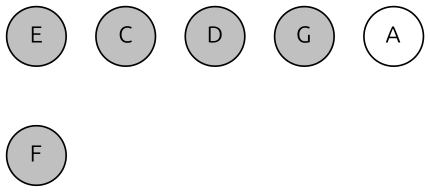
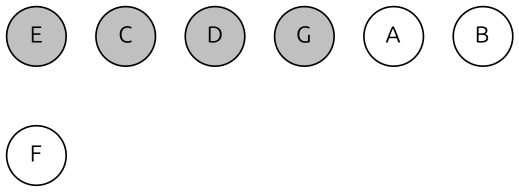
none -> (483, 36)
(36, 155) -> (36, 155)
